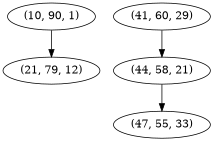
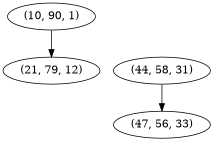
(162, 17) -> none
(162, 71) -> (162, 71)
(162, 125) -> (162, 125)
